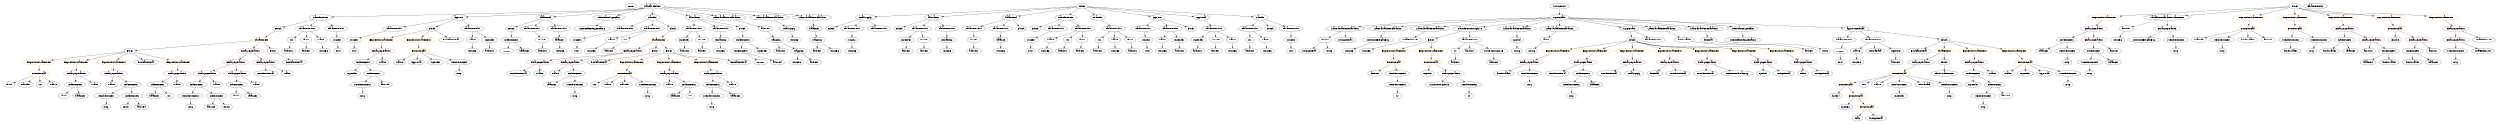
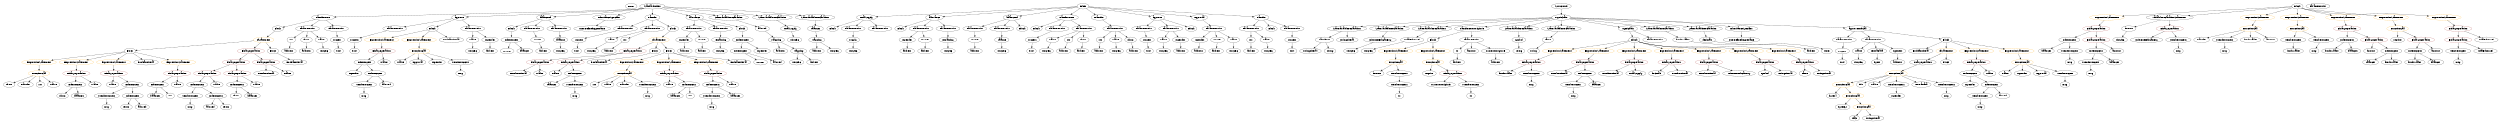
(1325, 40) -> (1324, 40)
none -> (1877, 62)
(1944, 73) -> none
